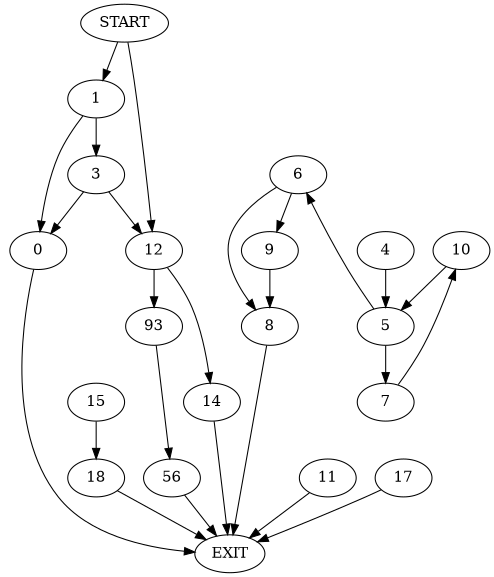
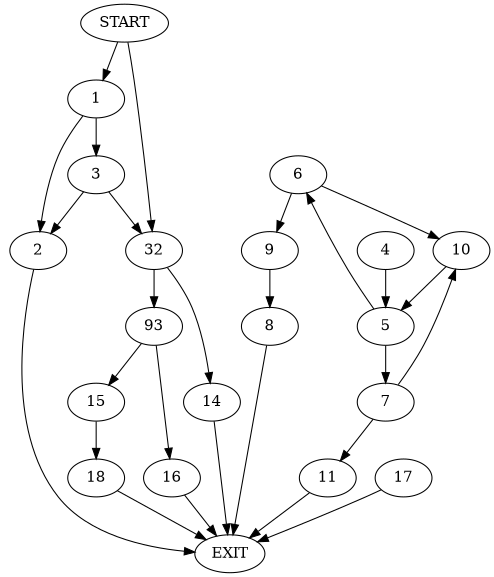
(230, 237) -> (376, 210)
(38, 251) -> (38, 251)
(154, 251) -> (154, 251)
none -> (128, 360)
none -> (360, 436)
(172, 478) -> (172, 478)
